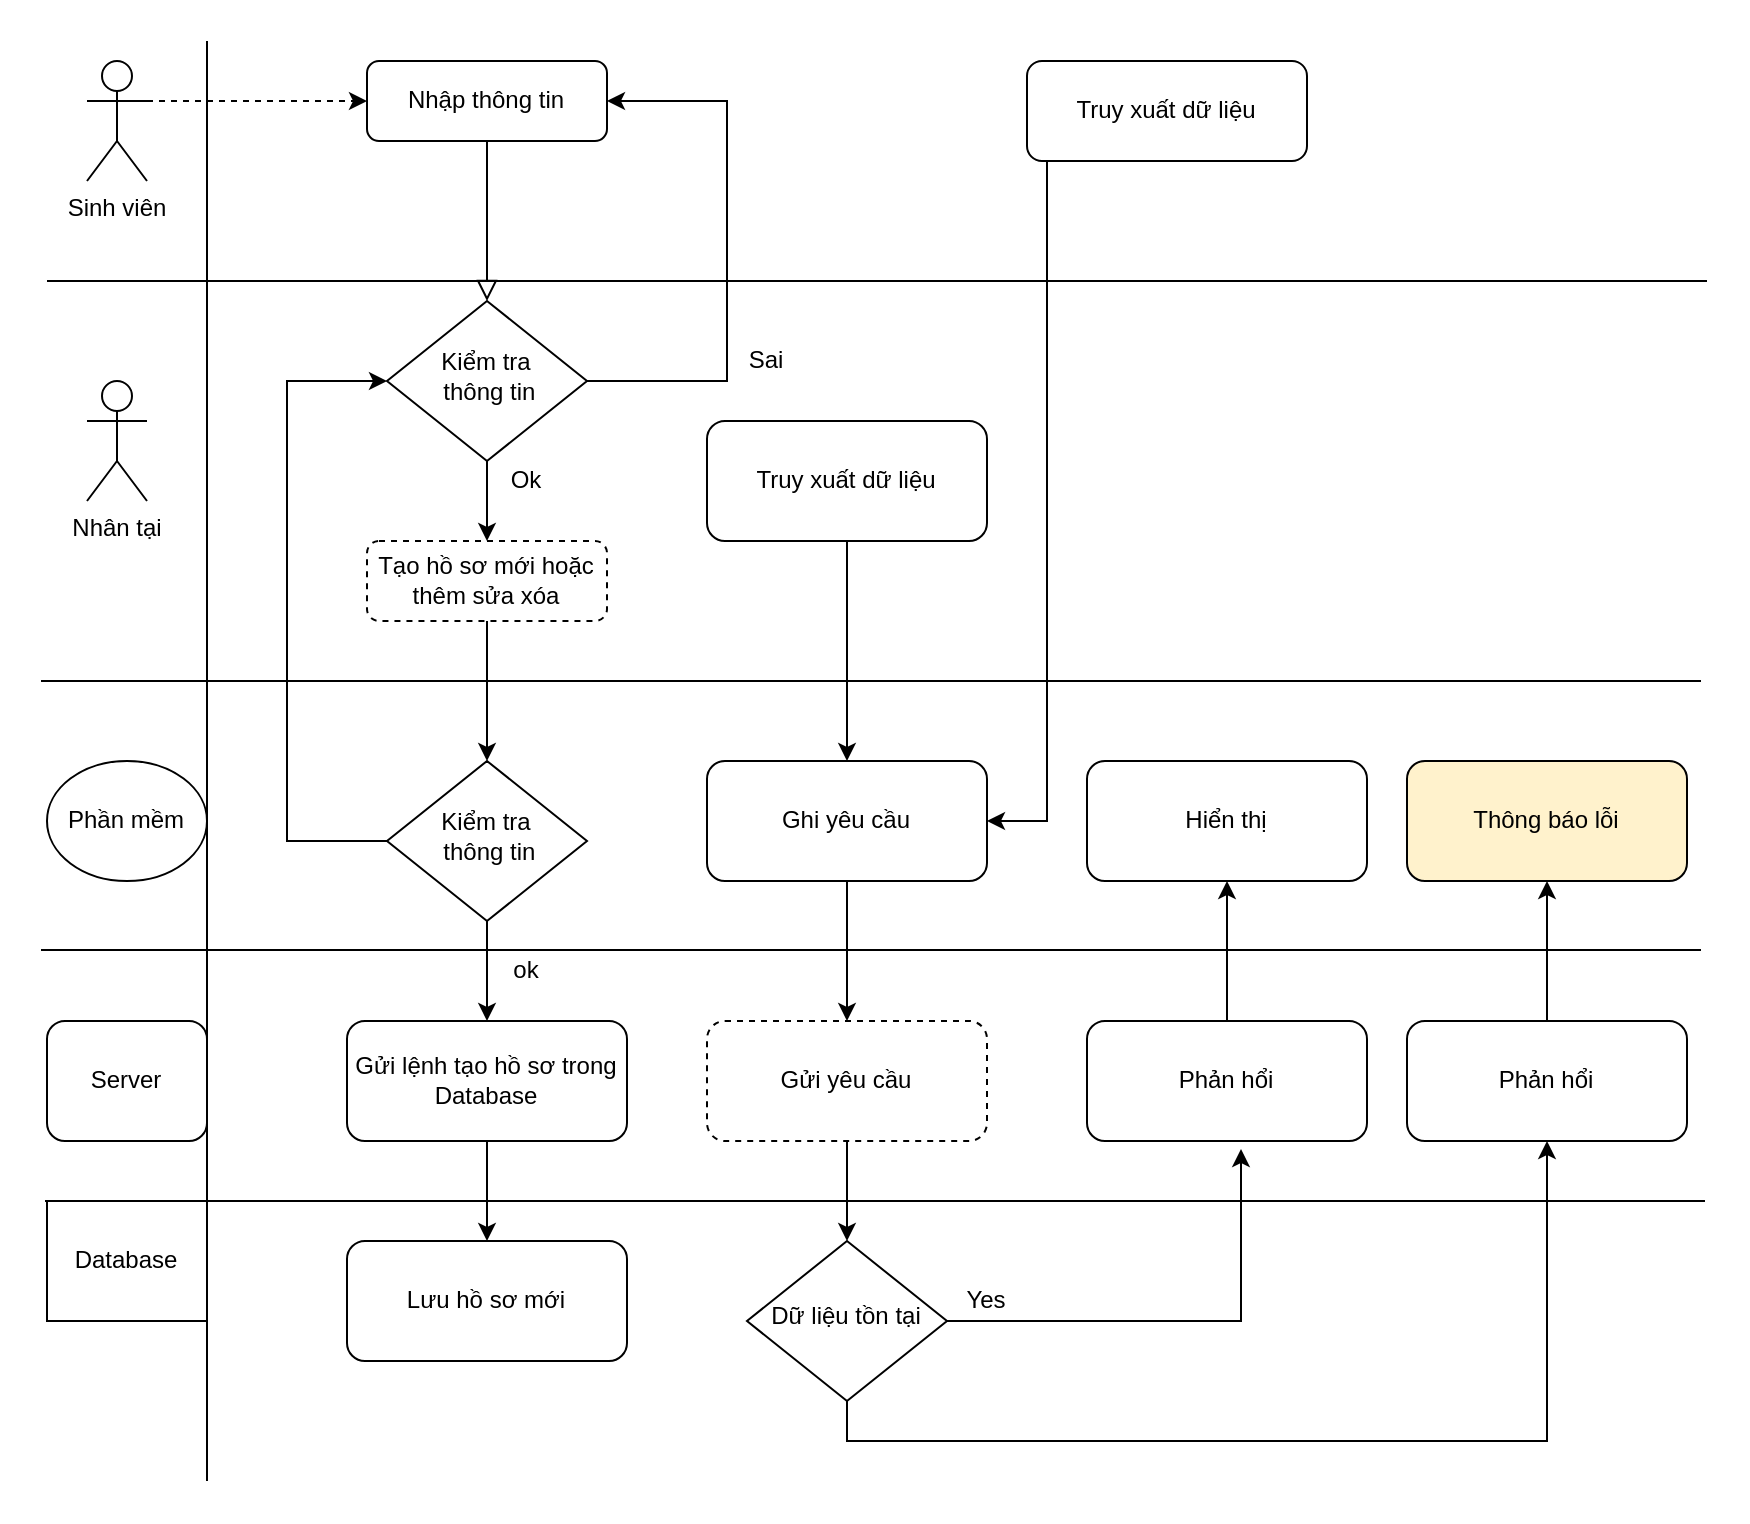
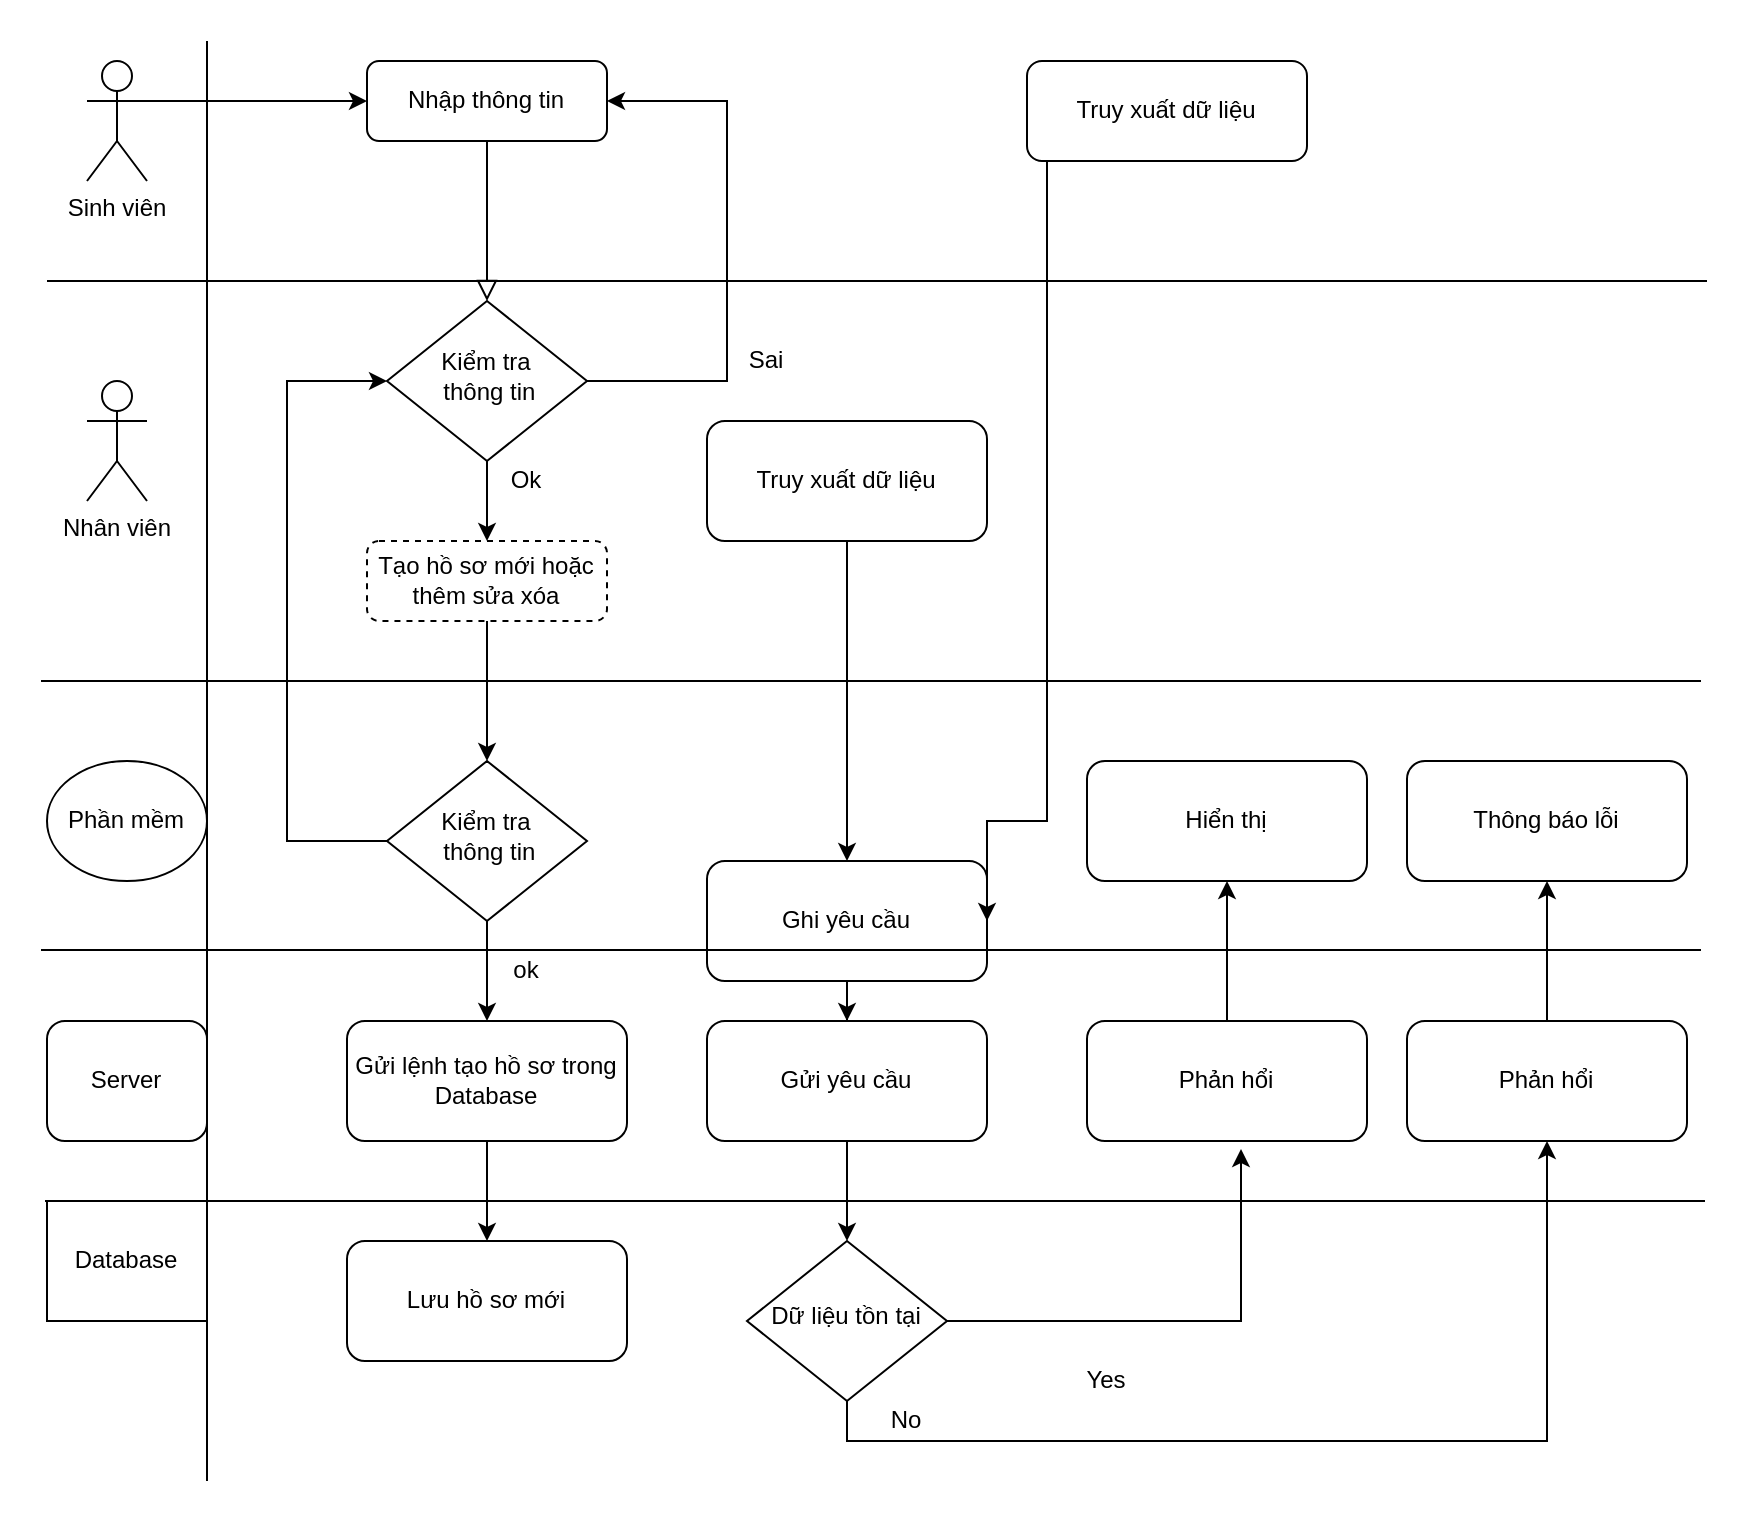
(280, 101) -> (280, 101)
(118, 529) -> (118, 529)
(847, 821) -> (847, 921)
(1547, 821) -> (1547, 821)
(847, 1081) -> (847, 1081)
(987, 1301) -> (1107, 1381)
none -> (907, 1421)
